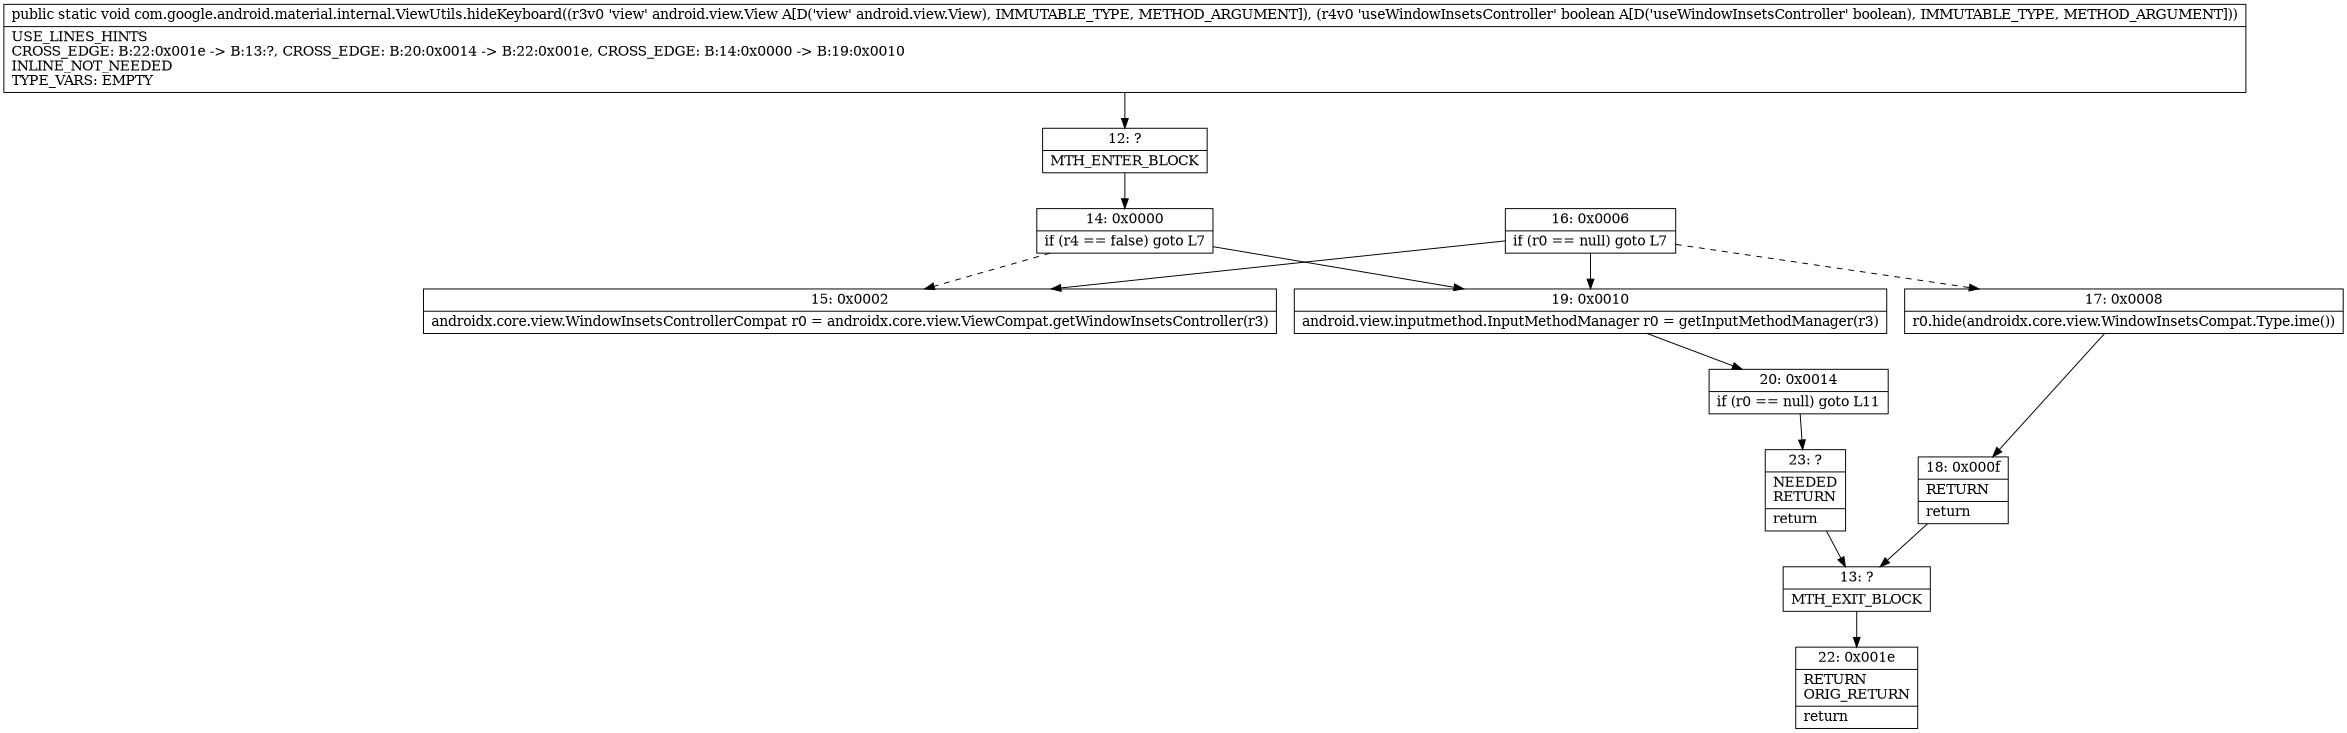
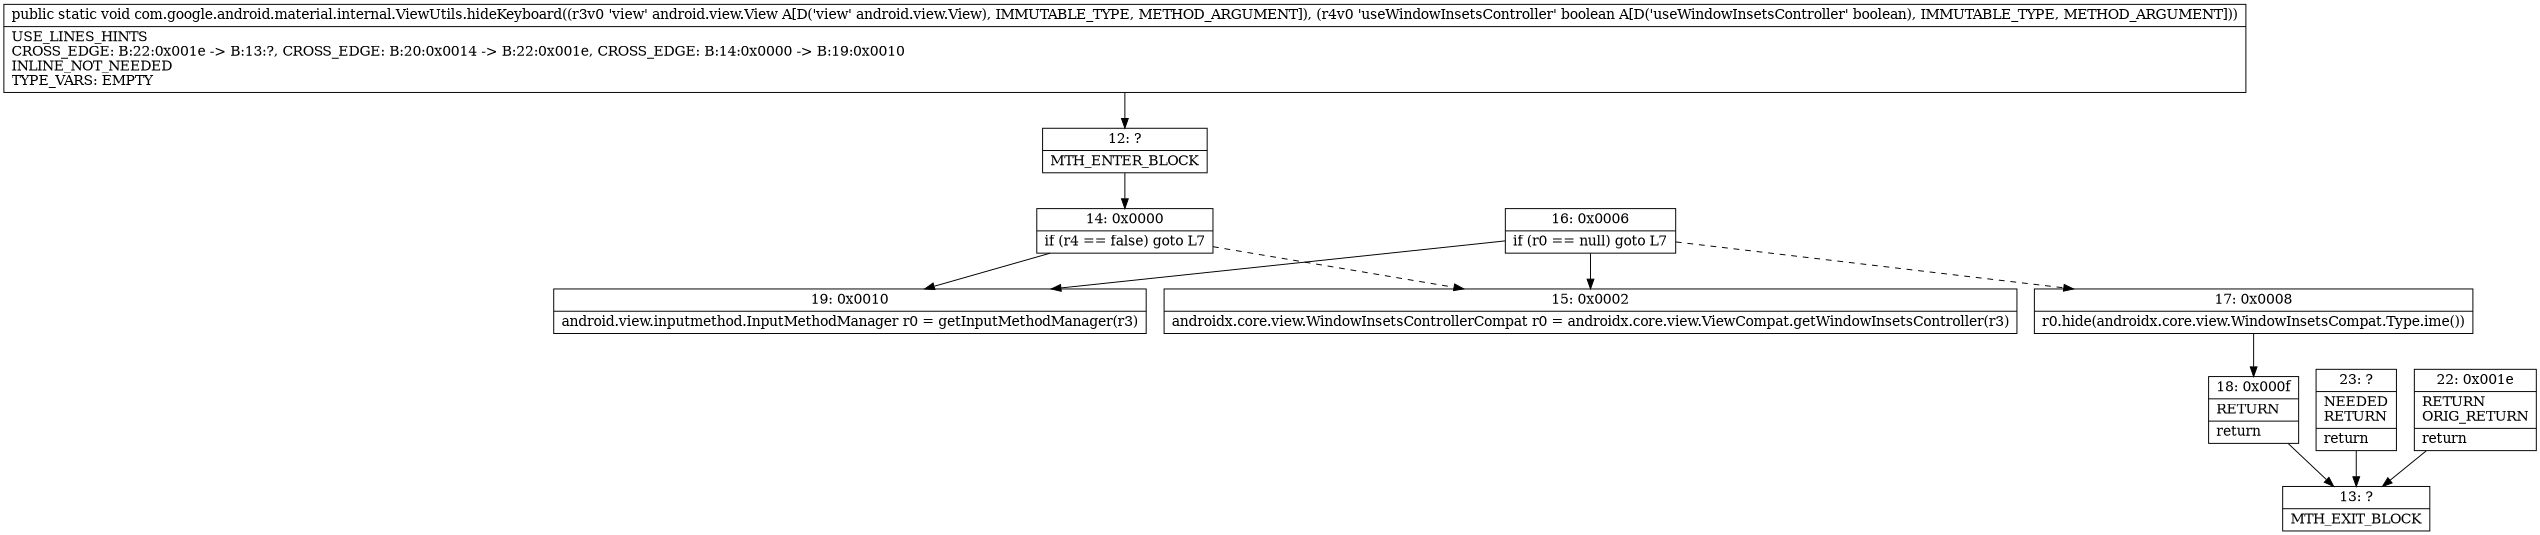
(1799, 392) -> none
(1857, 624) -> (2408, 466)
